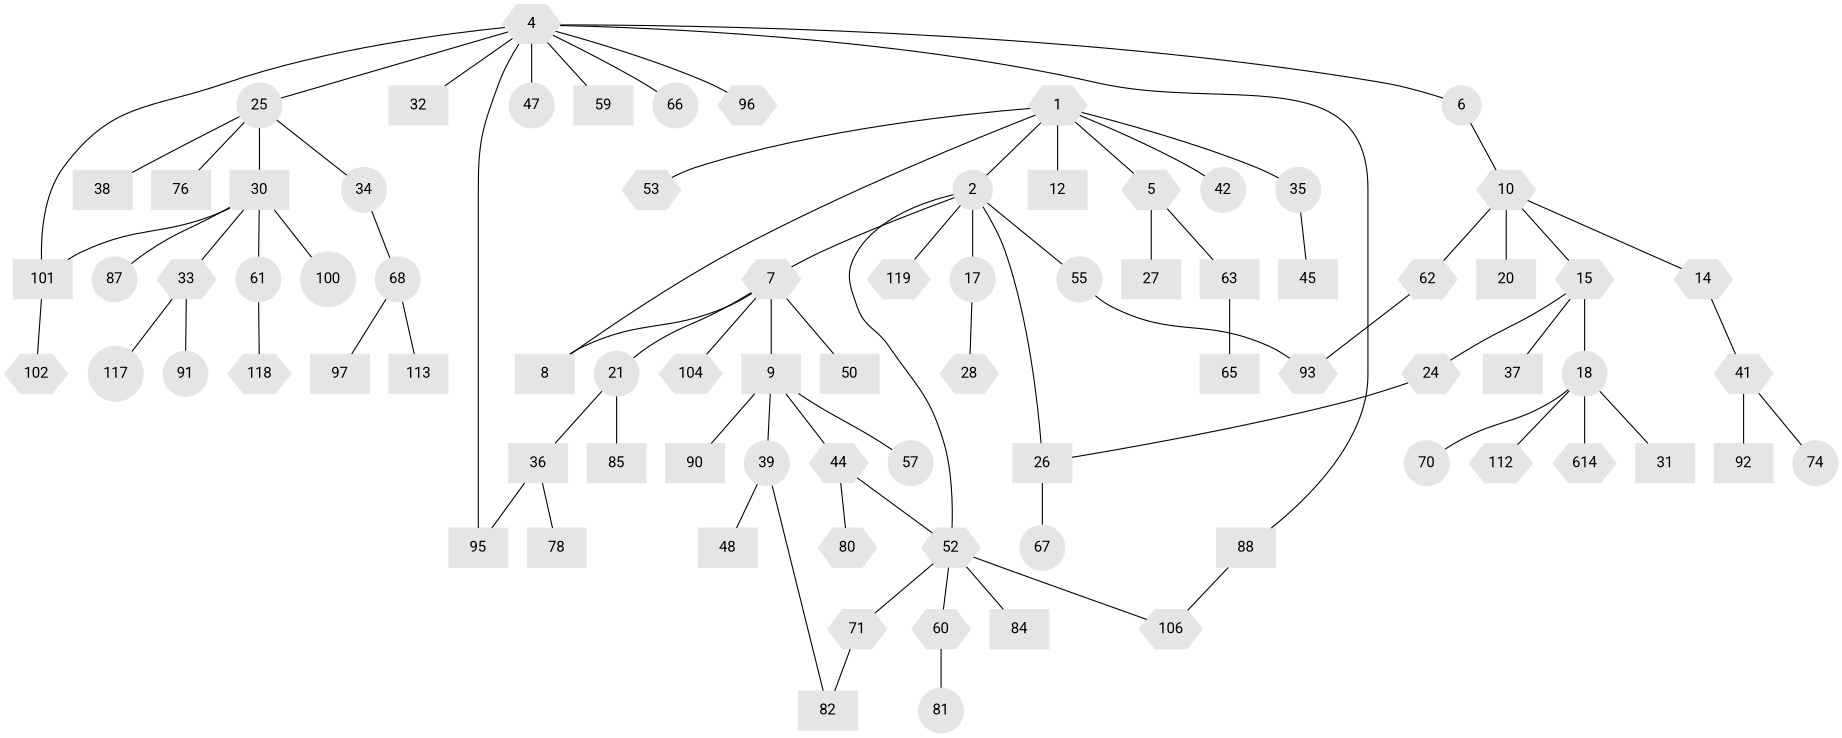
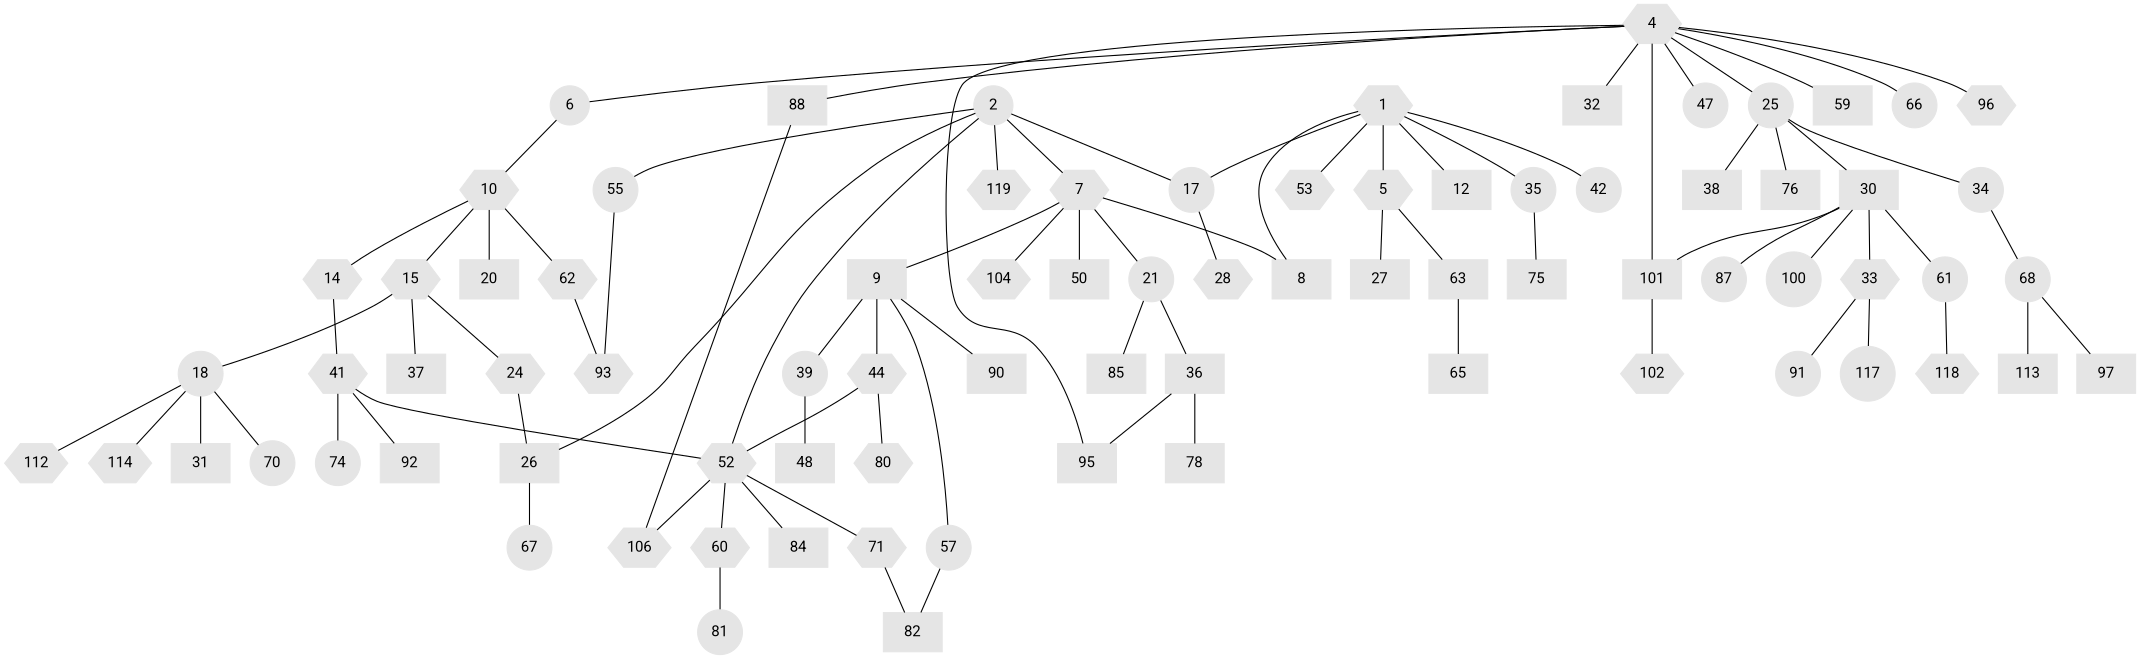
(1014, 149) -> (1269, 150)
(1308, 279) -> (1537, 279)
none -> (517, 429)
(1585, 463) -> (120, 463)
(798, 588) -> (930, 591)
